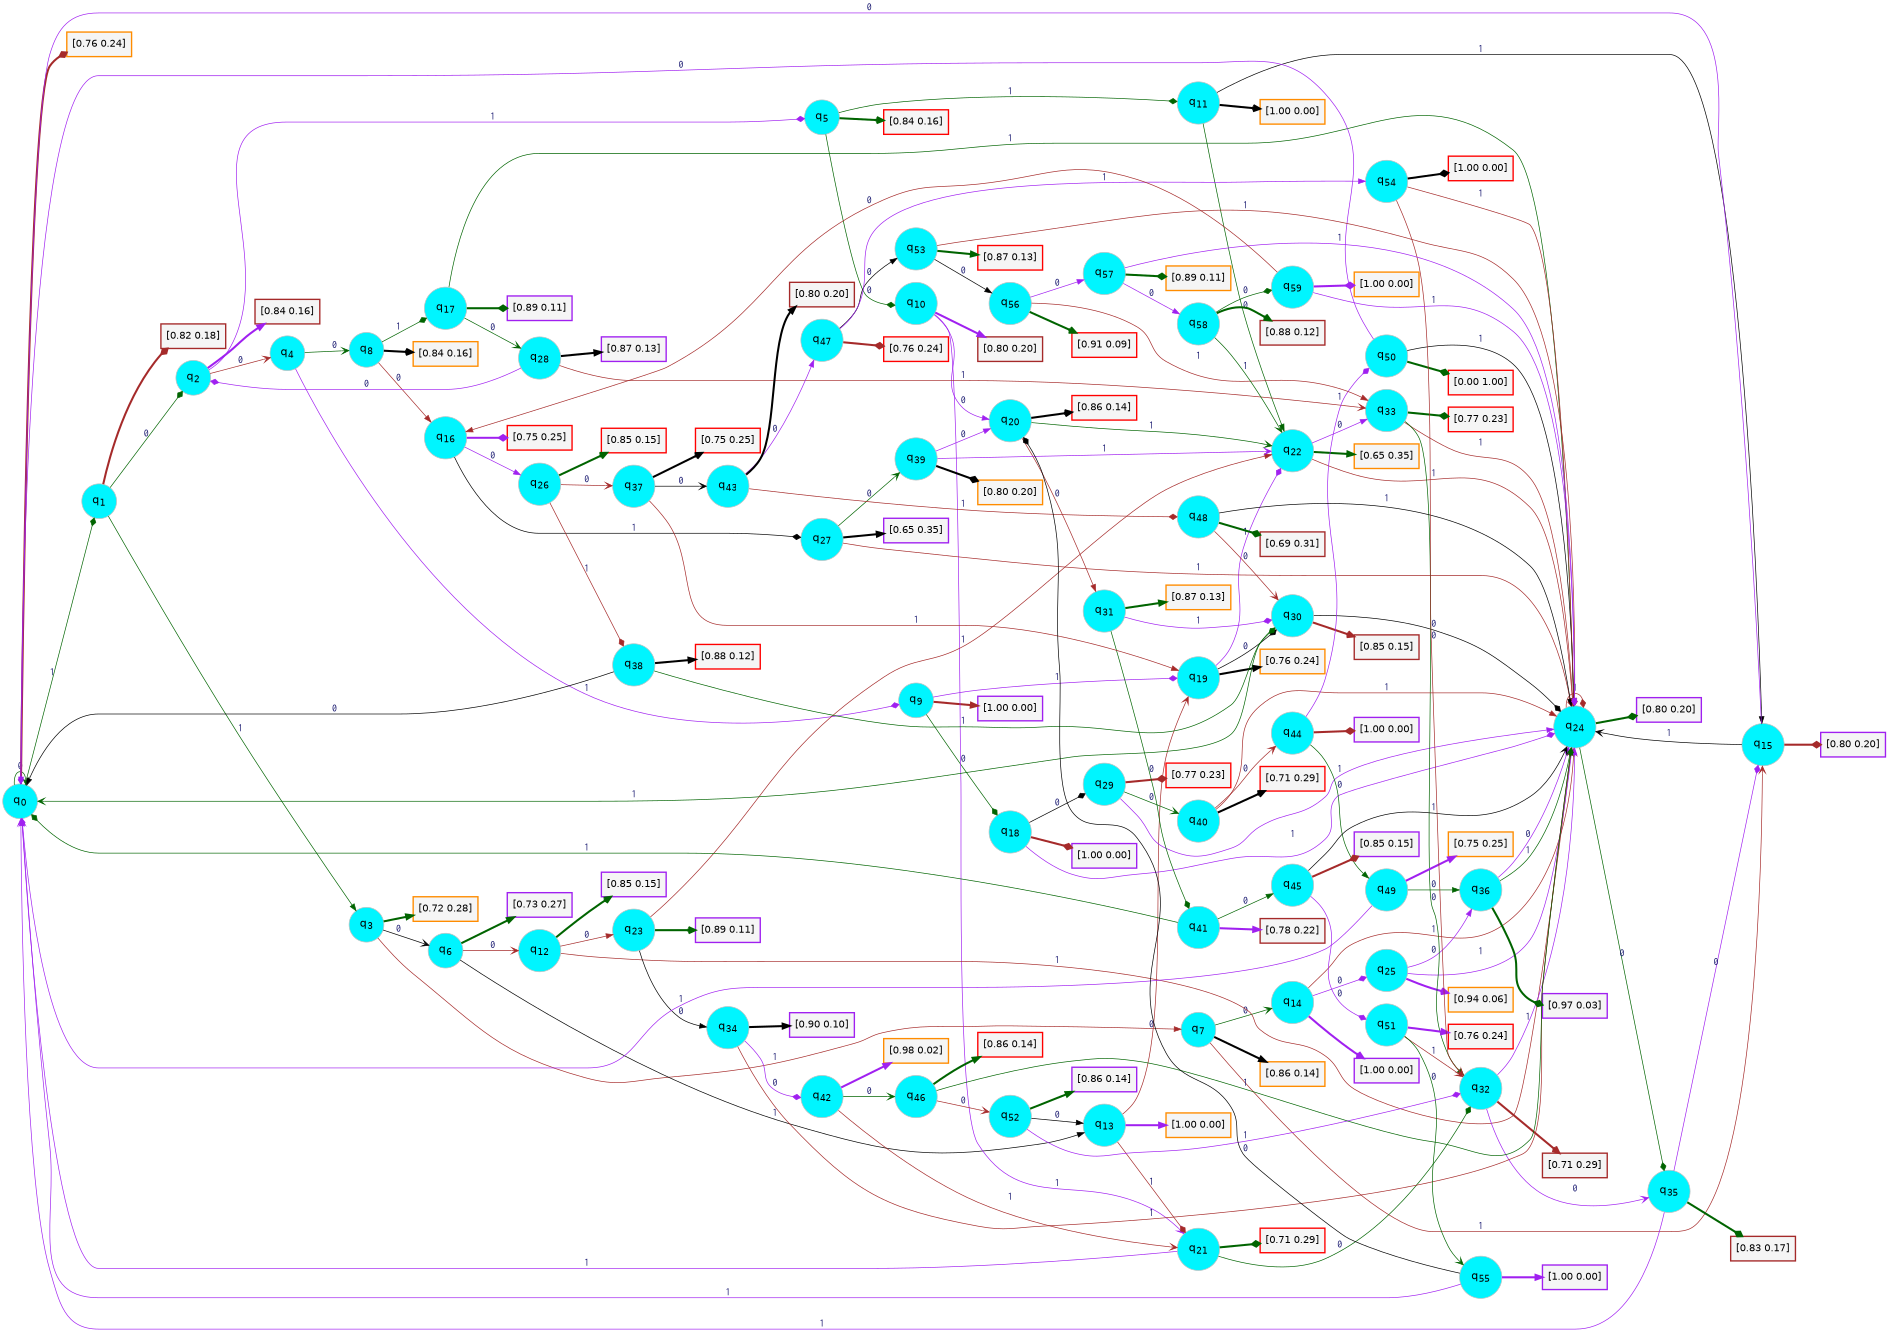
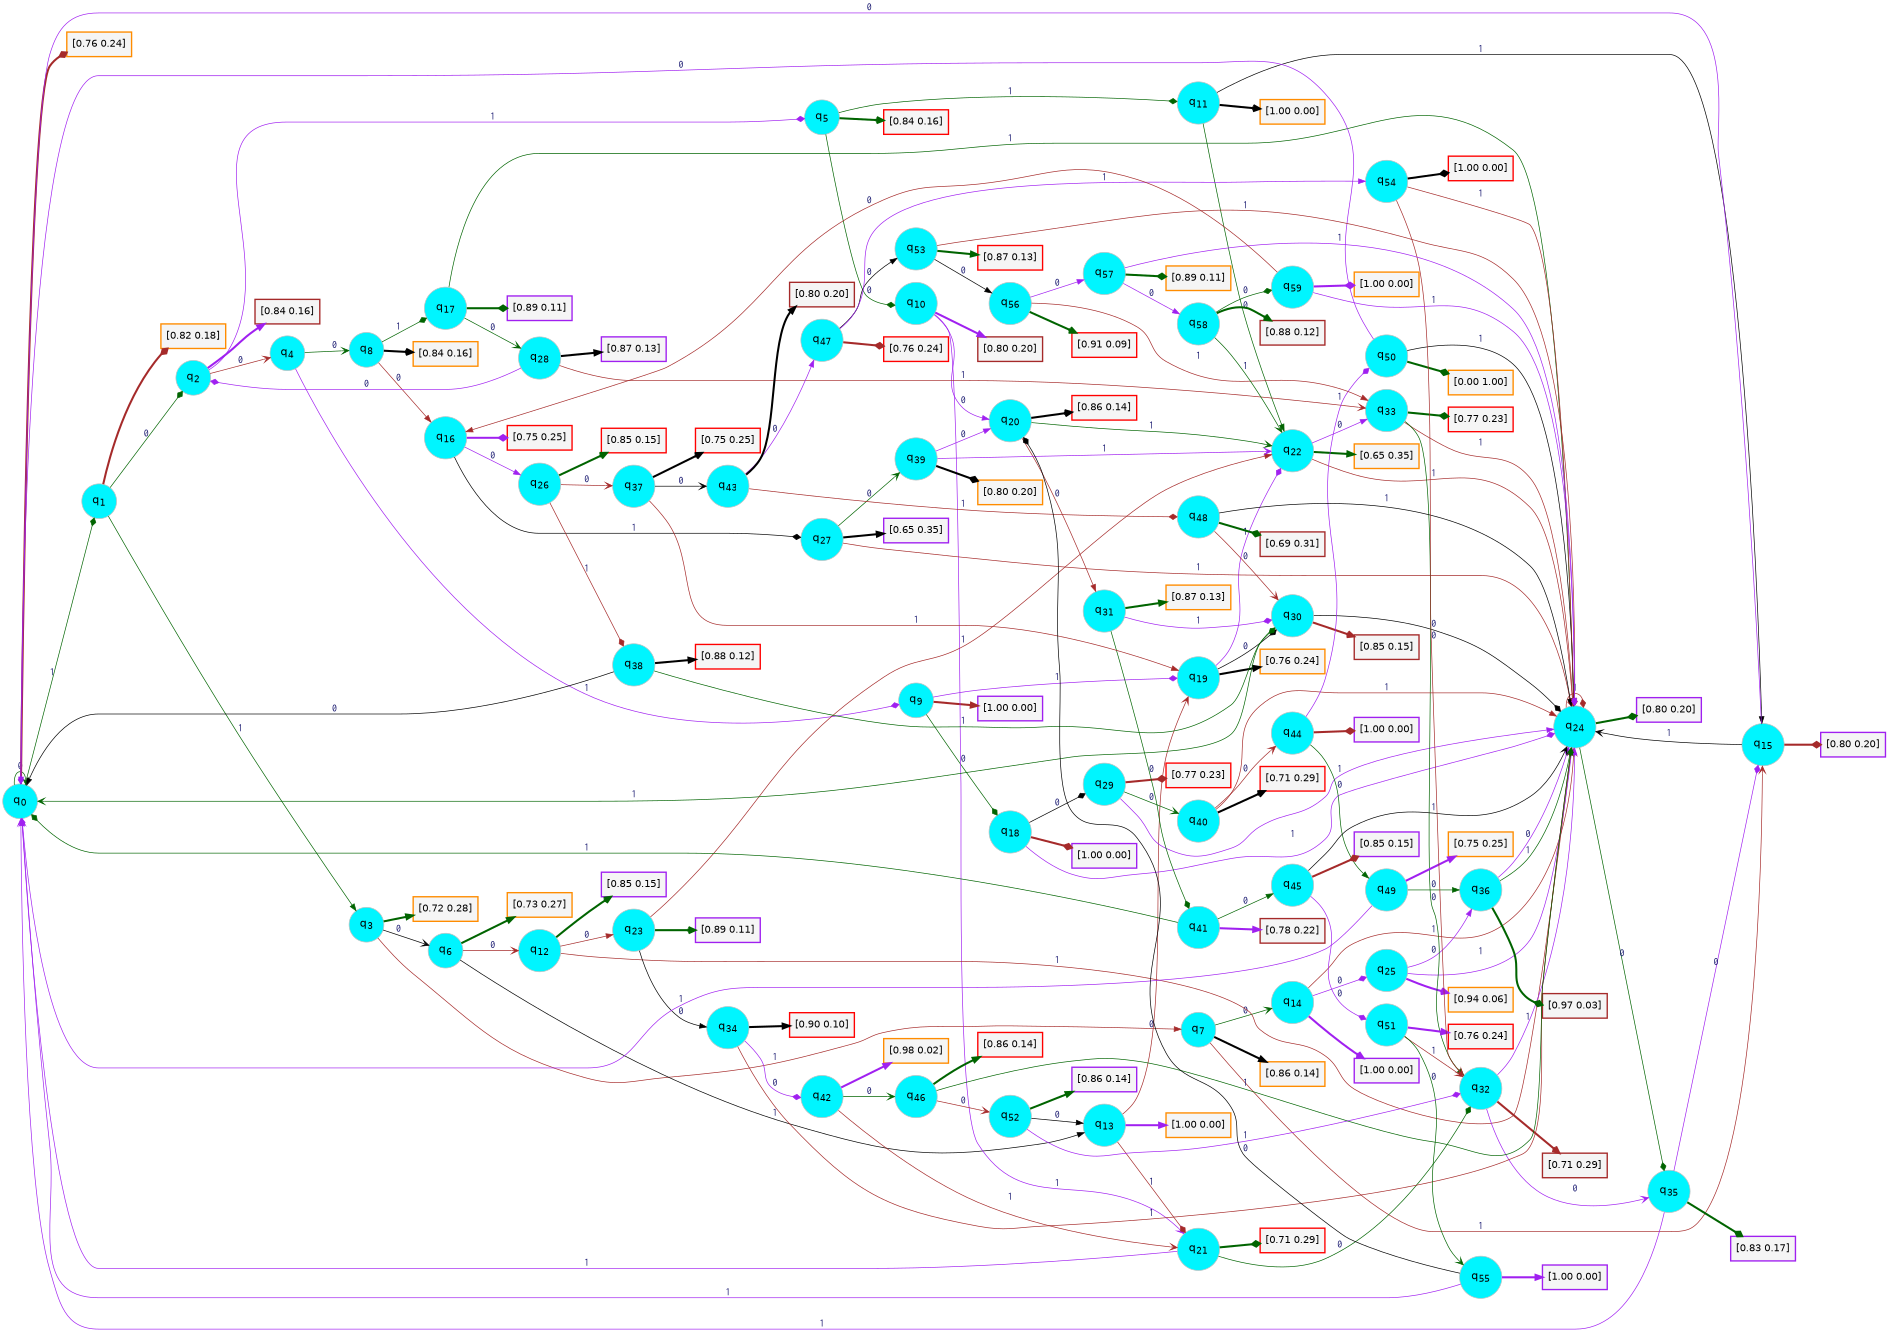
(193, 336) -> (193, 336)
(1481, 383) -> (1481, 383)
(540, 905) -> (540, 905)
(1575, 1006) -> (1575, 1006)
(822, 1025) -> (822, 1025)
(1763, 1249) -> (1763, 1249)
